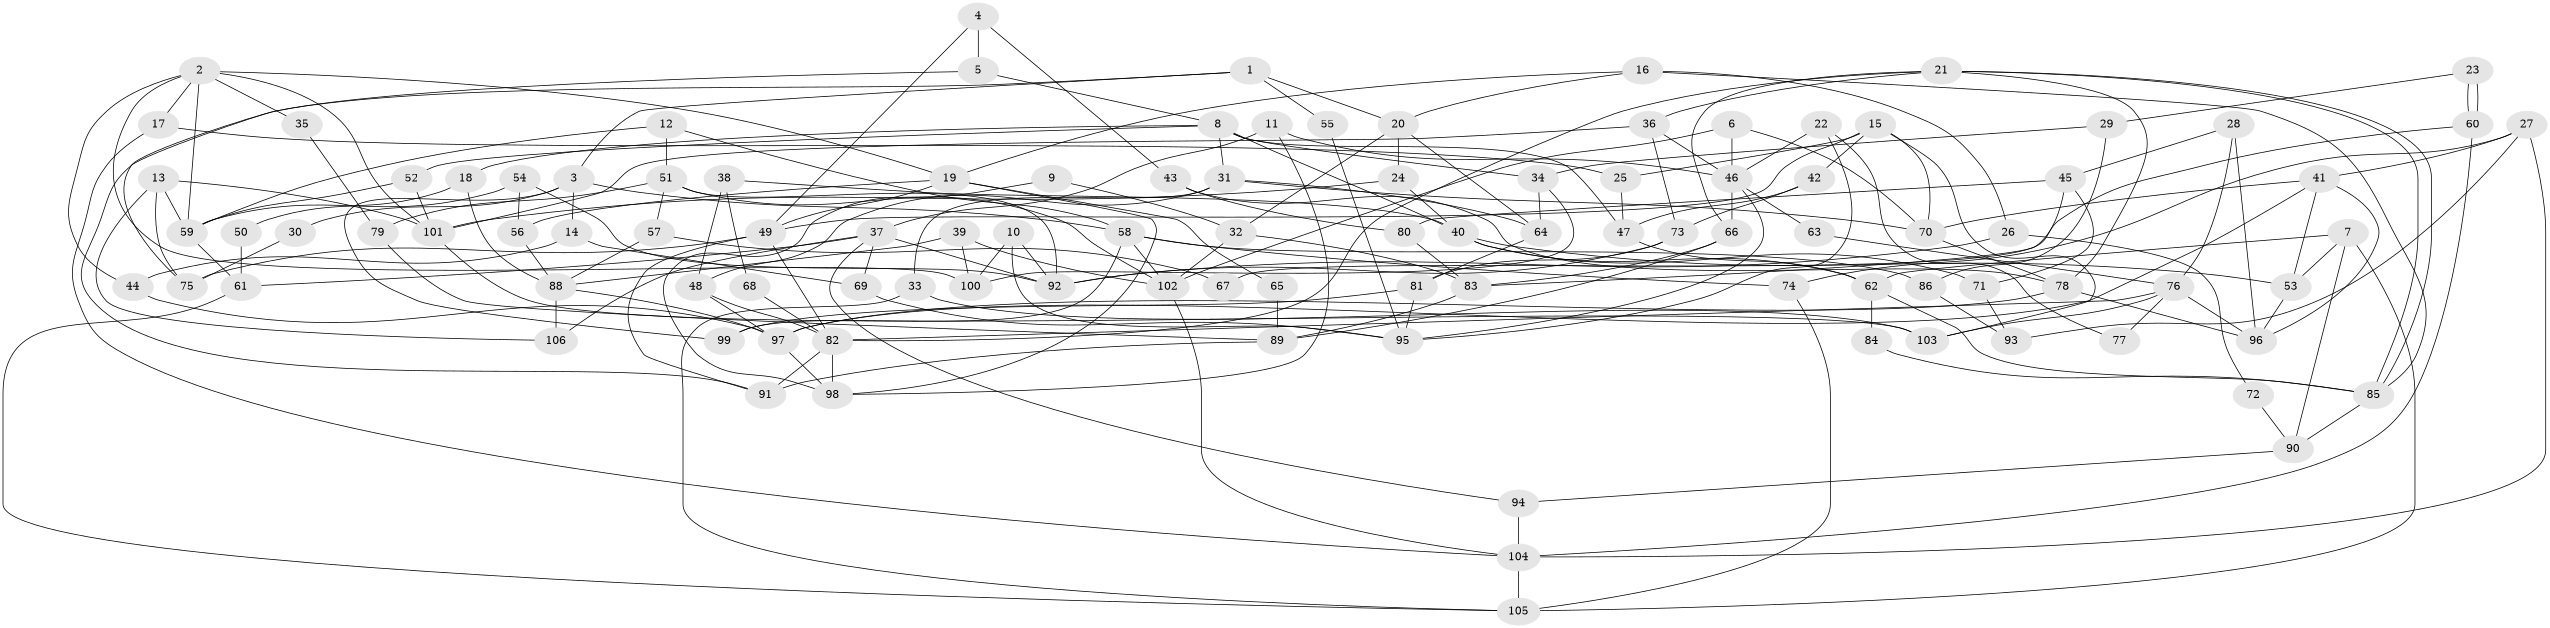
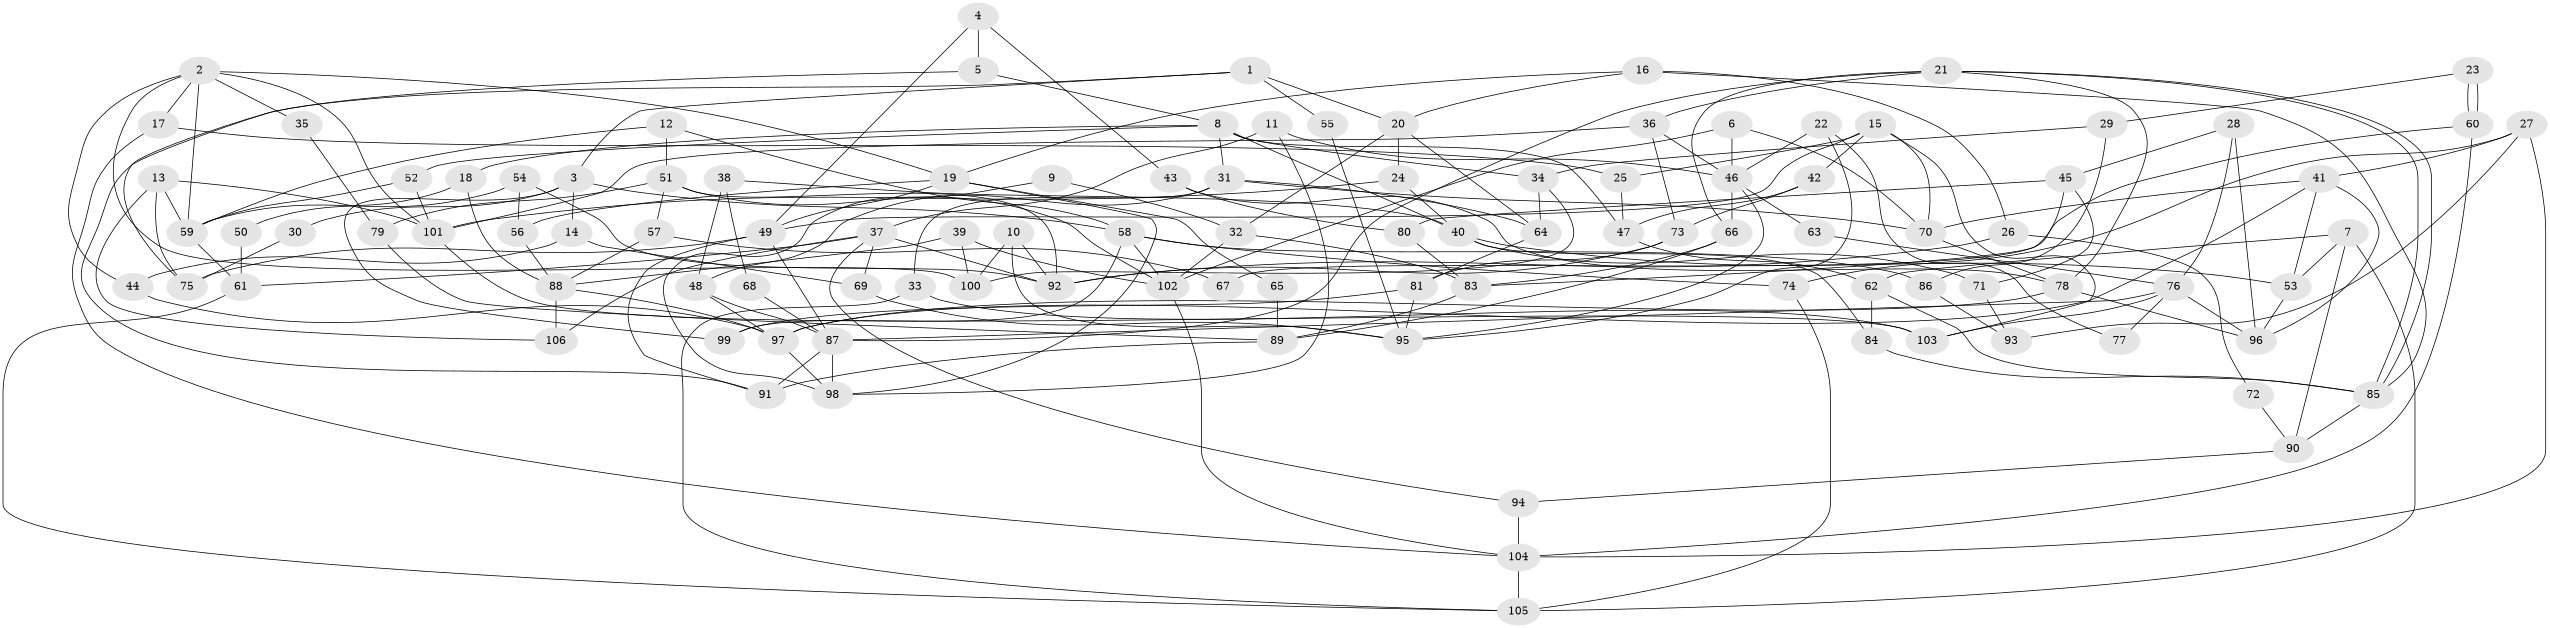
(1665, 260) -> (1682, 254)
(833, 341) -> (833, 341)
